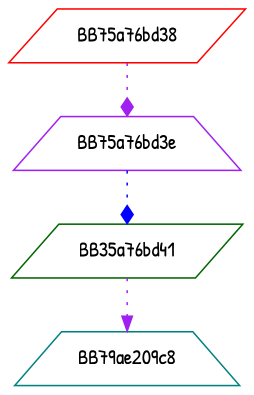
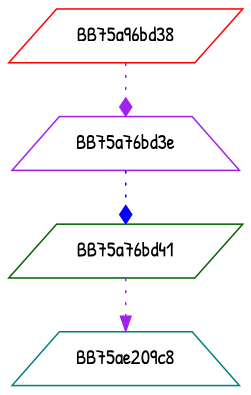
(127, 36) -> (126, 36)
(127, 251) -> (126, 251)
(127, 359) -> (126, 359)
